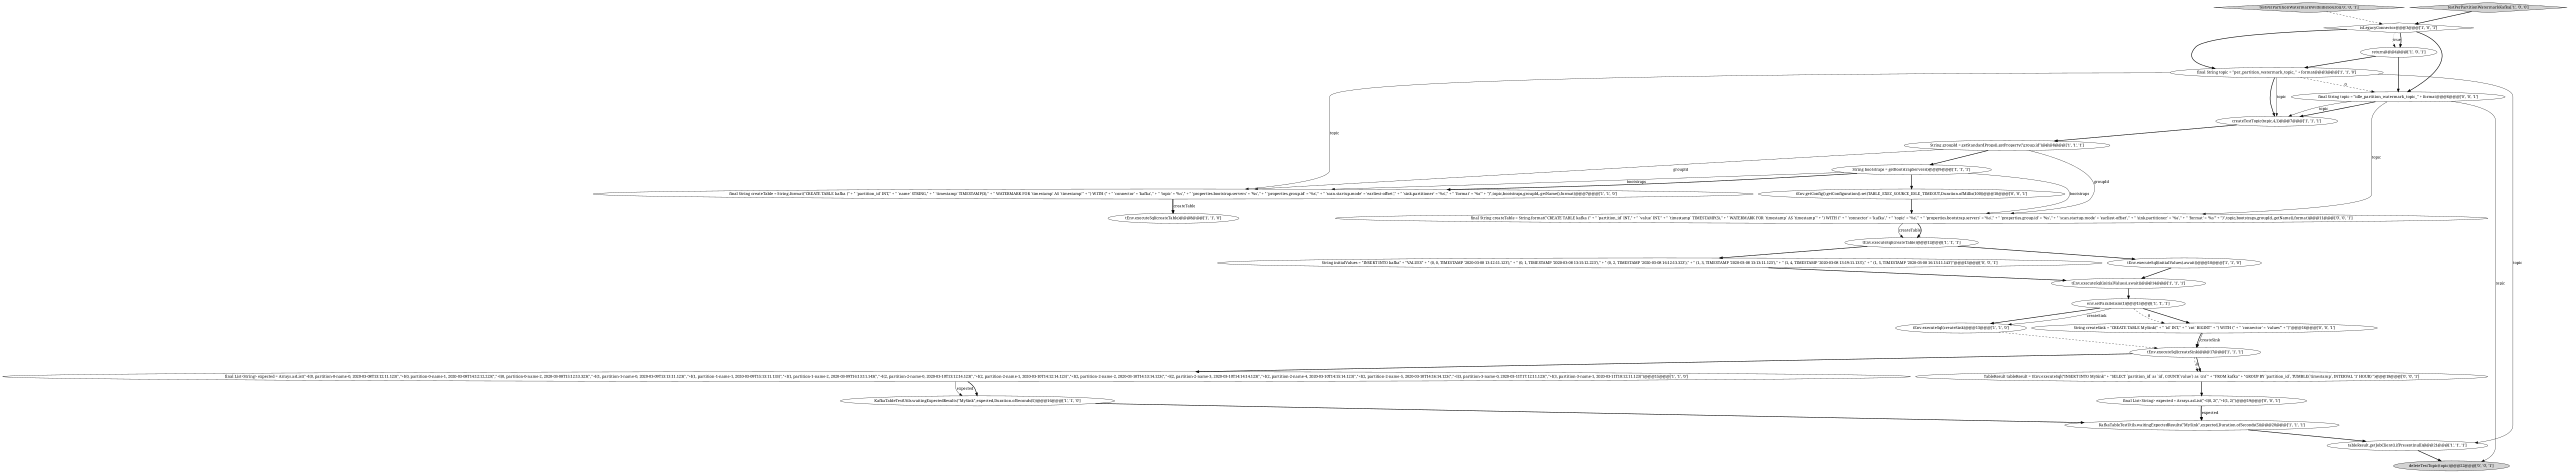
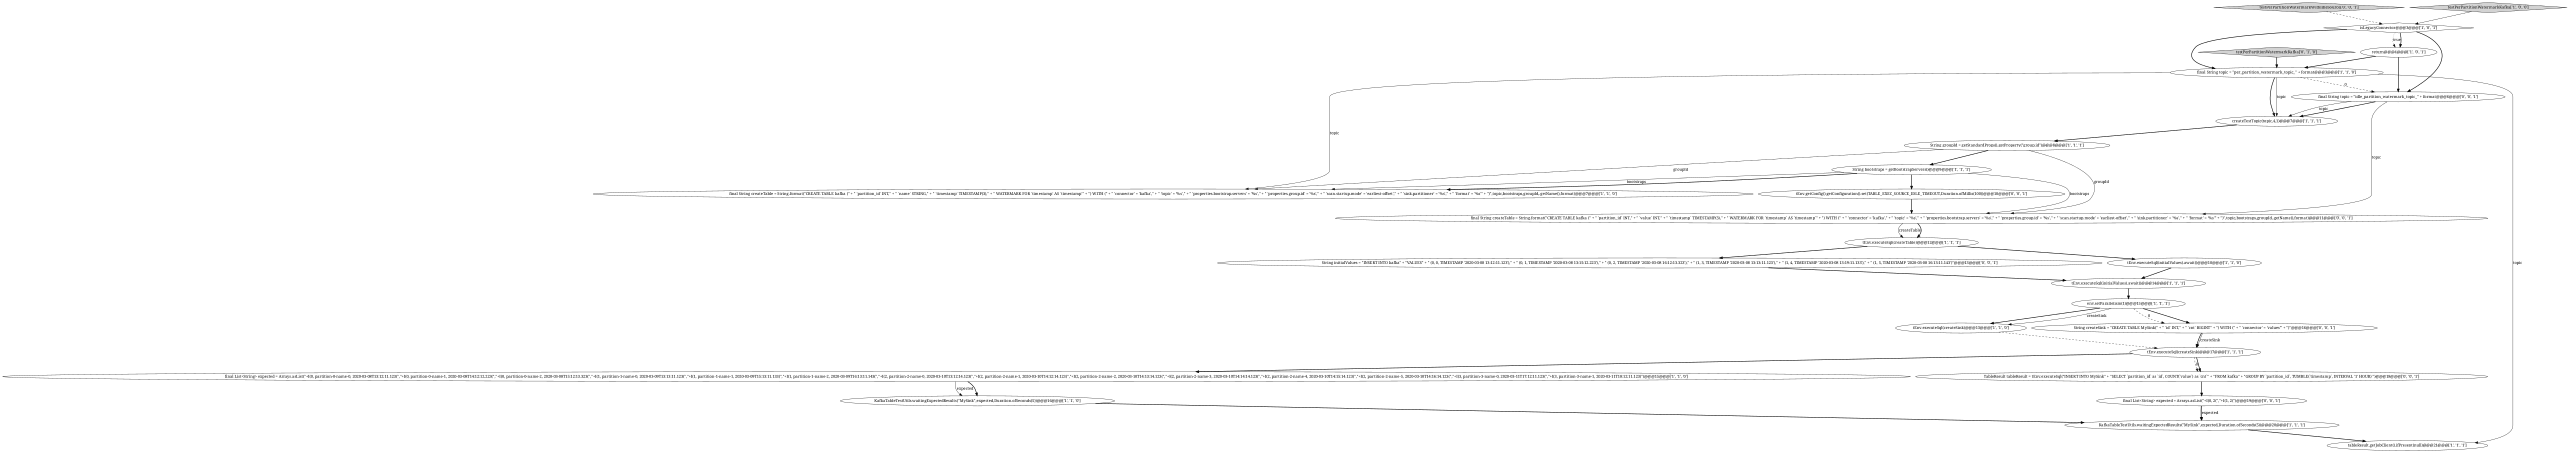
(2445, 17) -> (2445, 17)
none -> (2277, 52)
(1173, 218) -> none
(2452, 466) -> none
